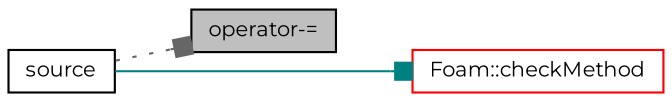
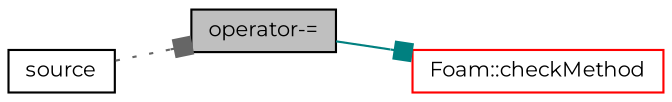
(253, 71) -> (363, 45)
